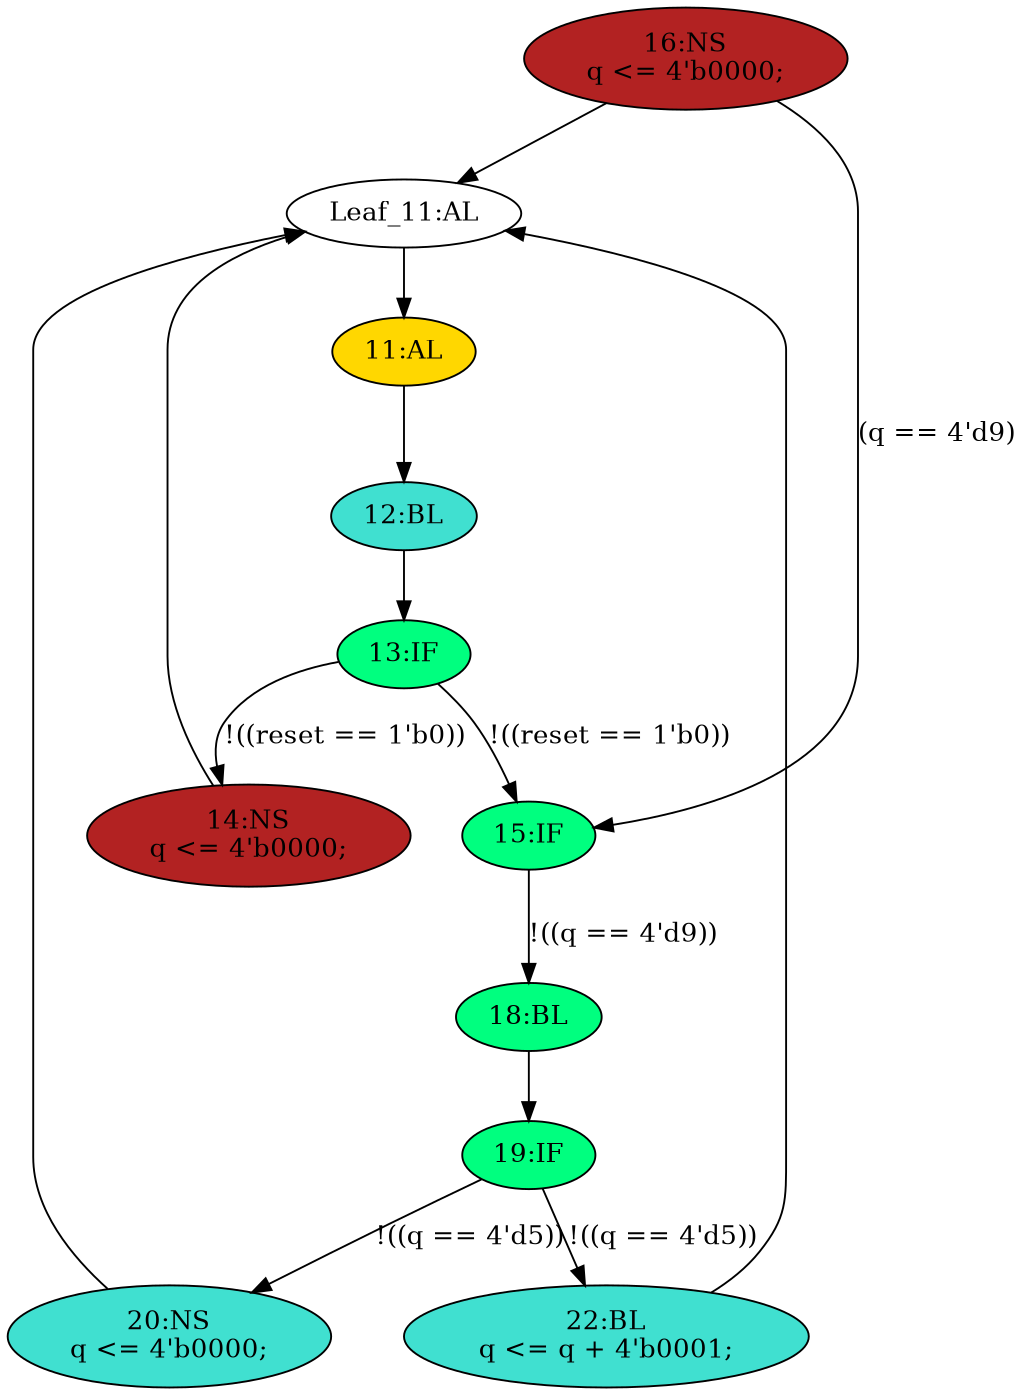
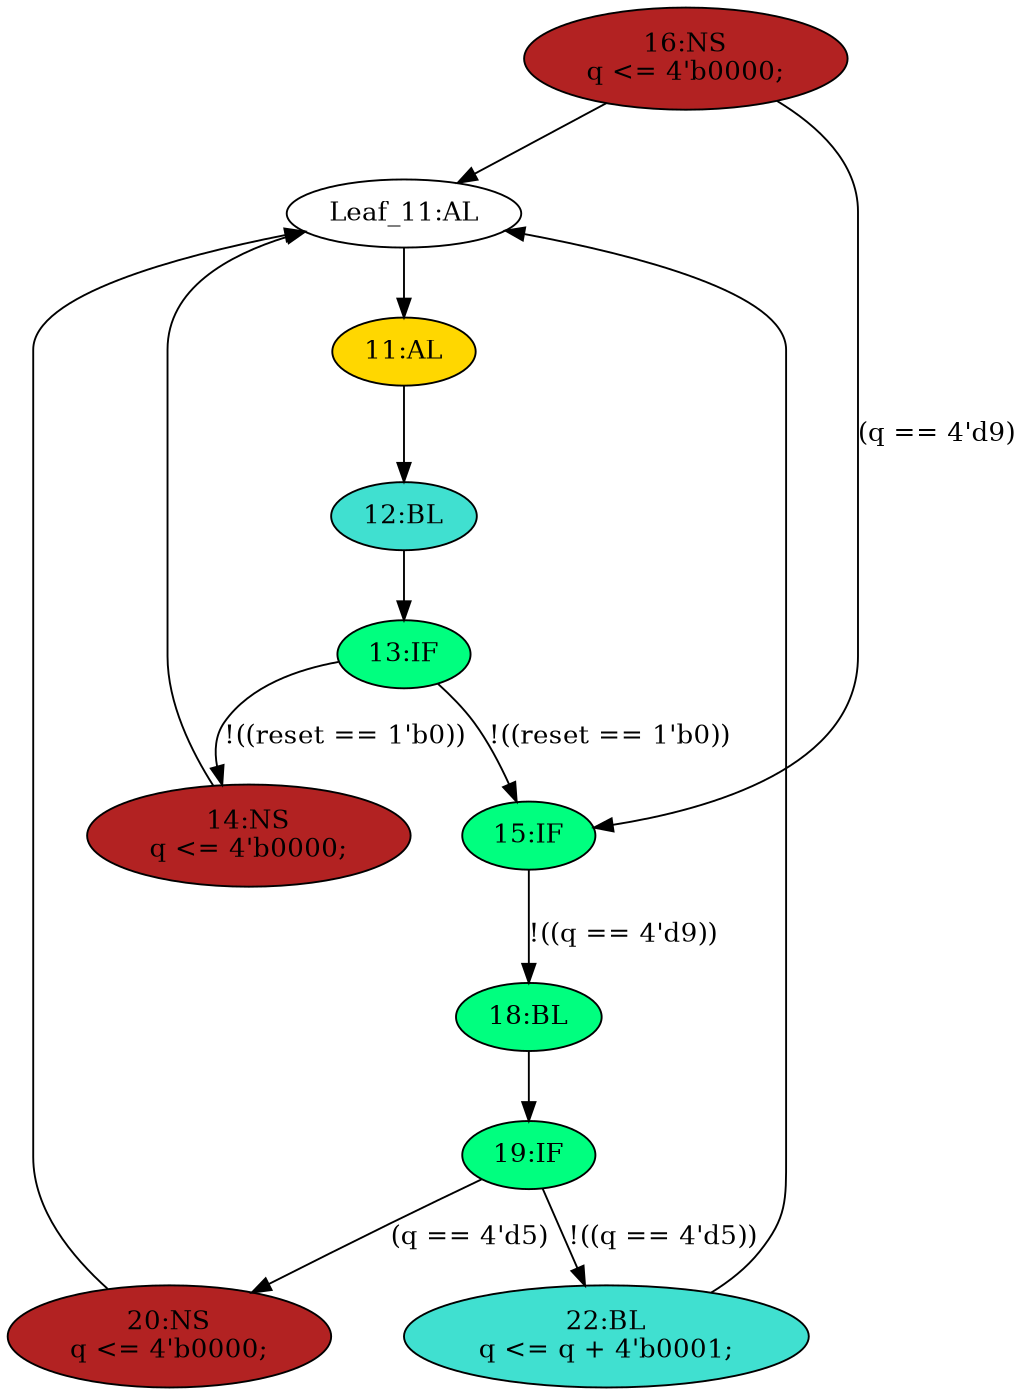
(470, 1237) -> (470, 1237)
(169, 1336) -> (169, 1336)
